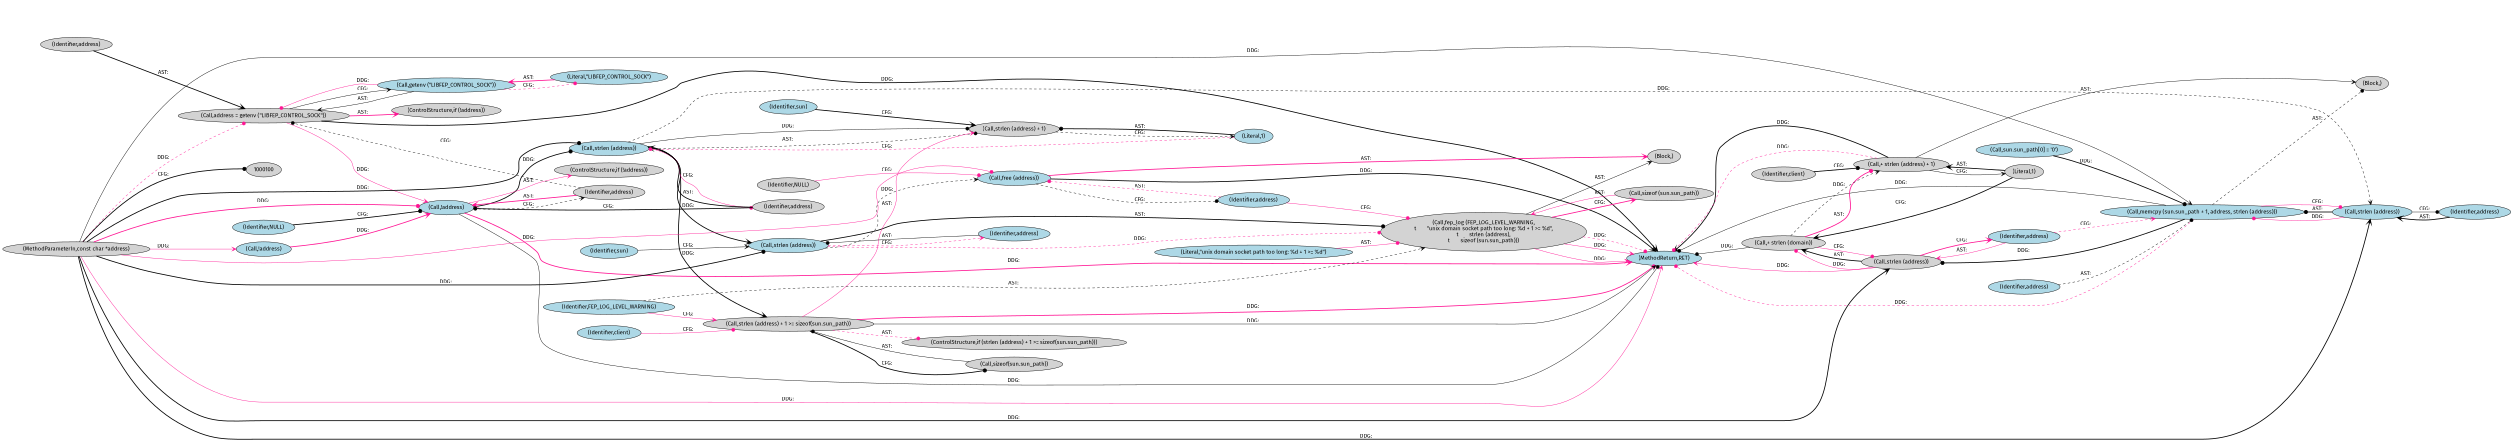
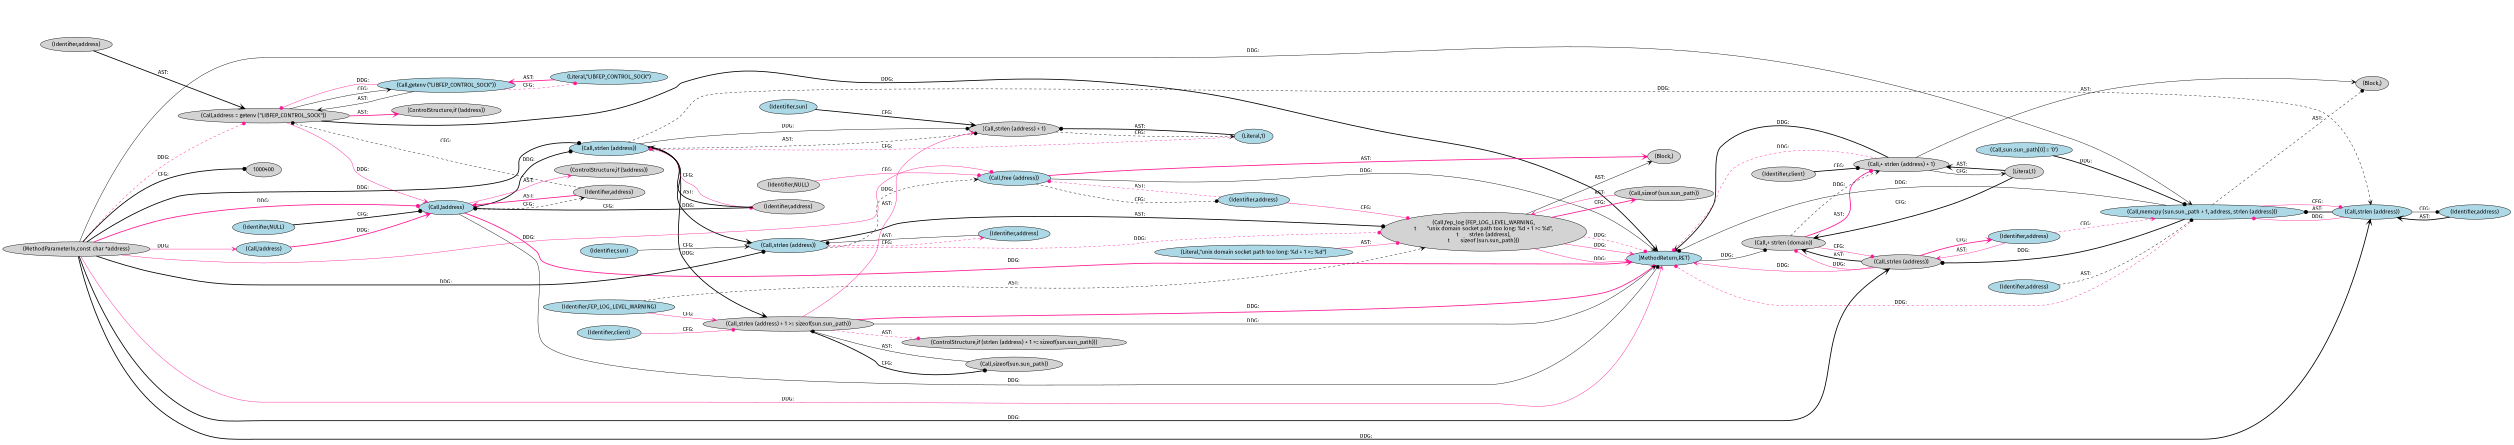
(264, 170) -> (264, 170)
(1359, 174) -> (1359, 174)
(1724, 251) -> (1732, 259)
